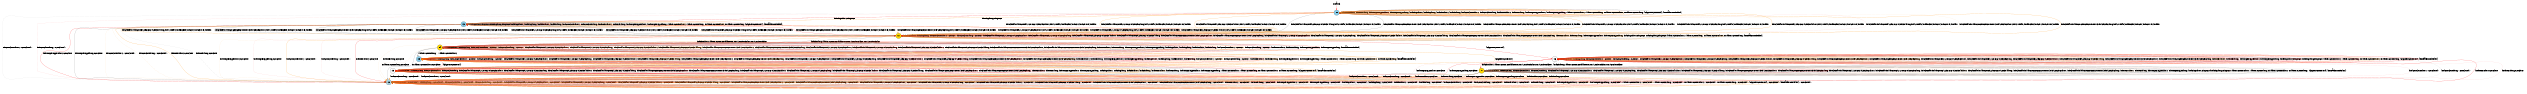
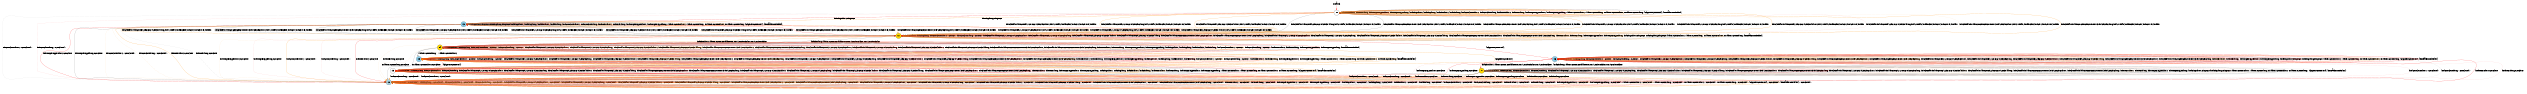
(1337, 13) -> (1337, 13)
(1555, 59) -> (1555, 59)
